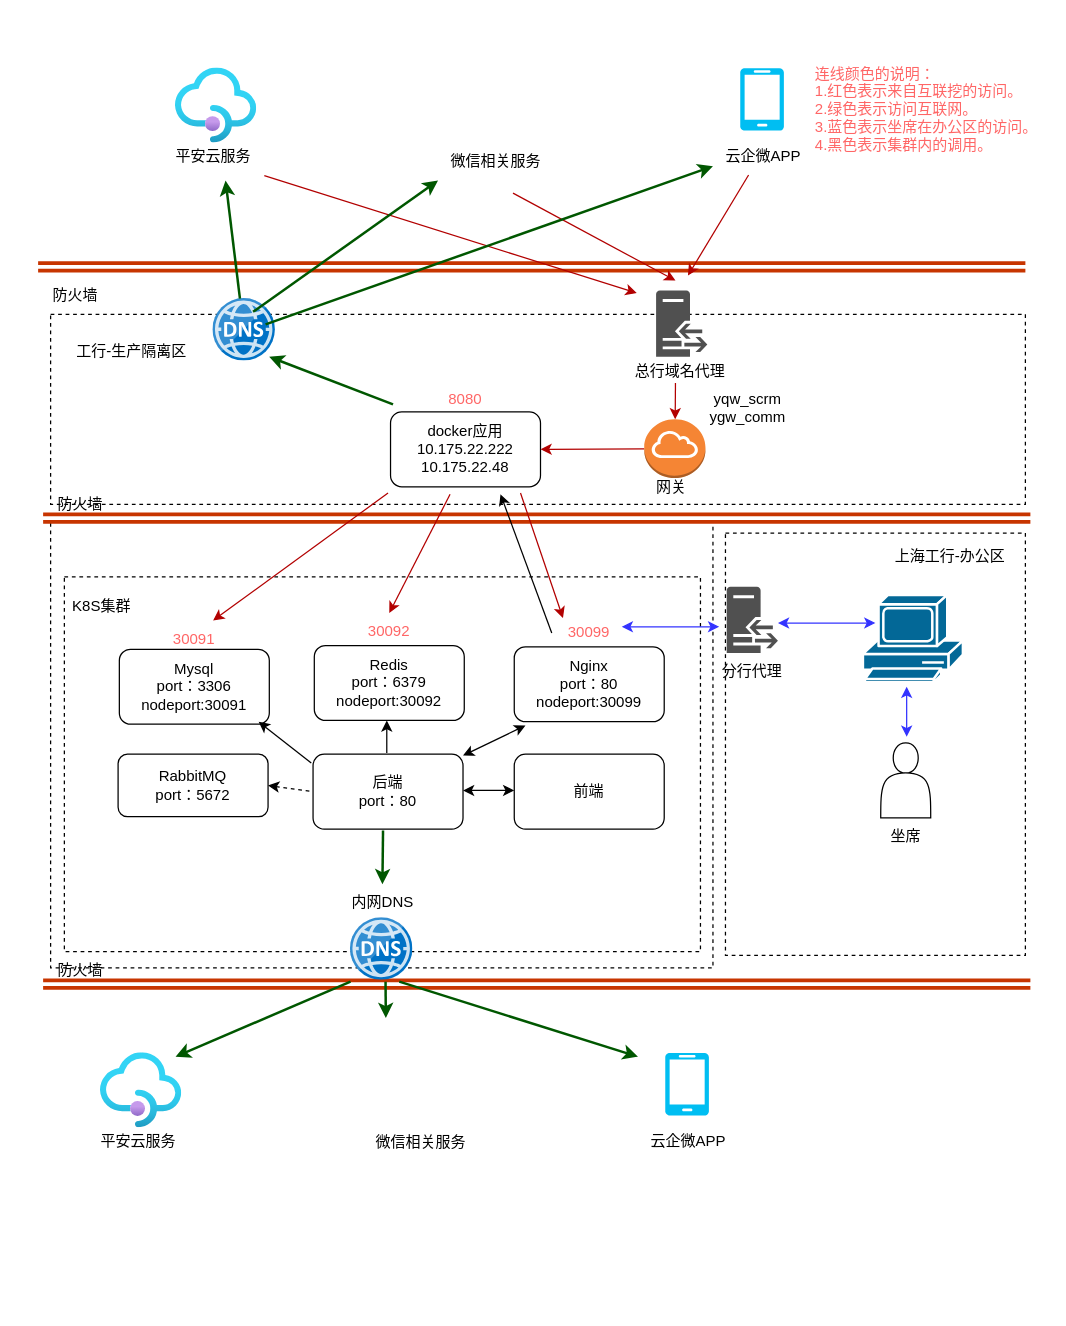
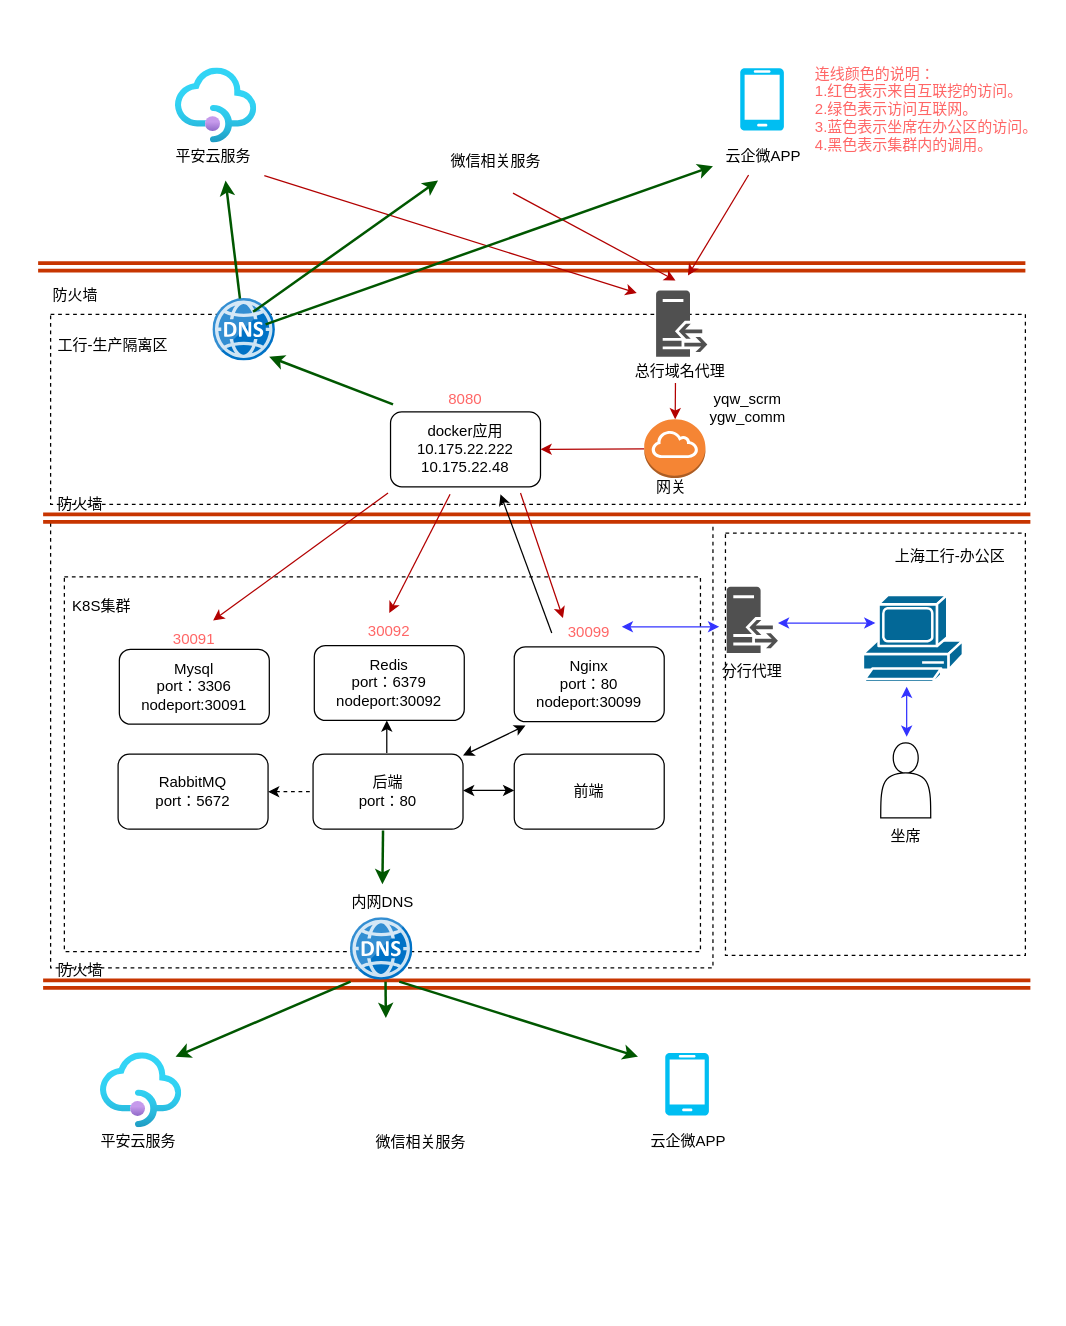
(132, 352) -> (113, 346)
(288, 745) -> none
(193, 786) -> (193, 792)
